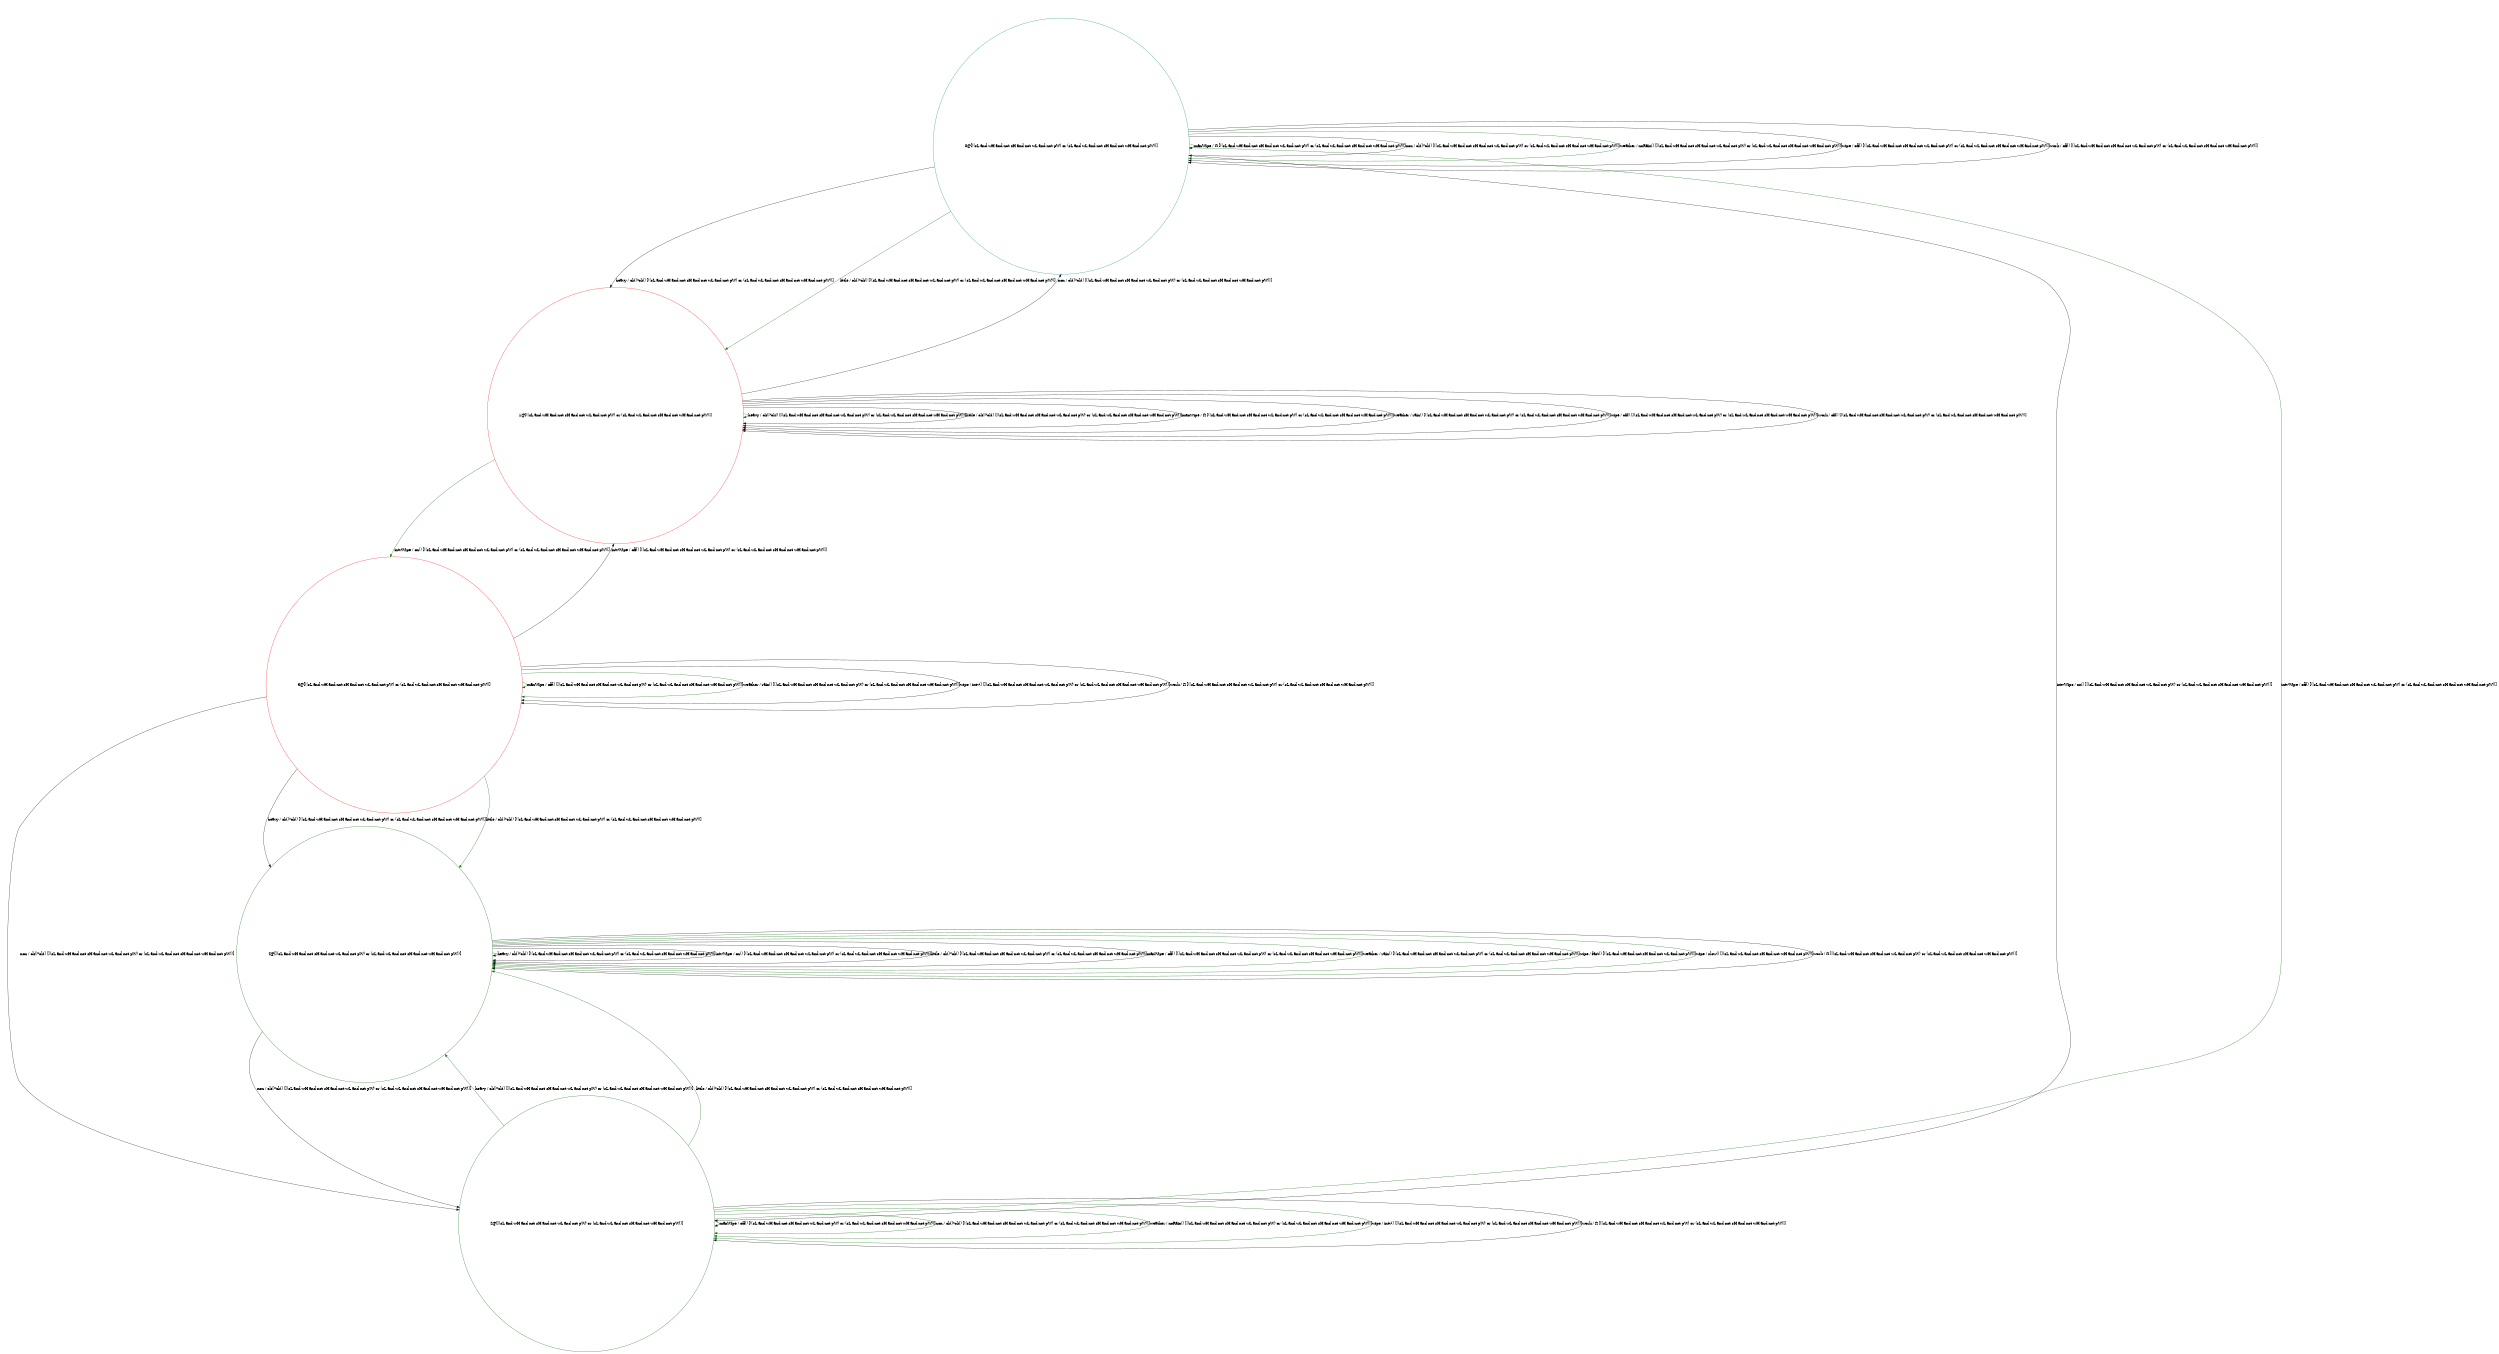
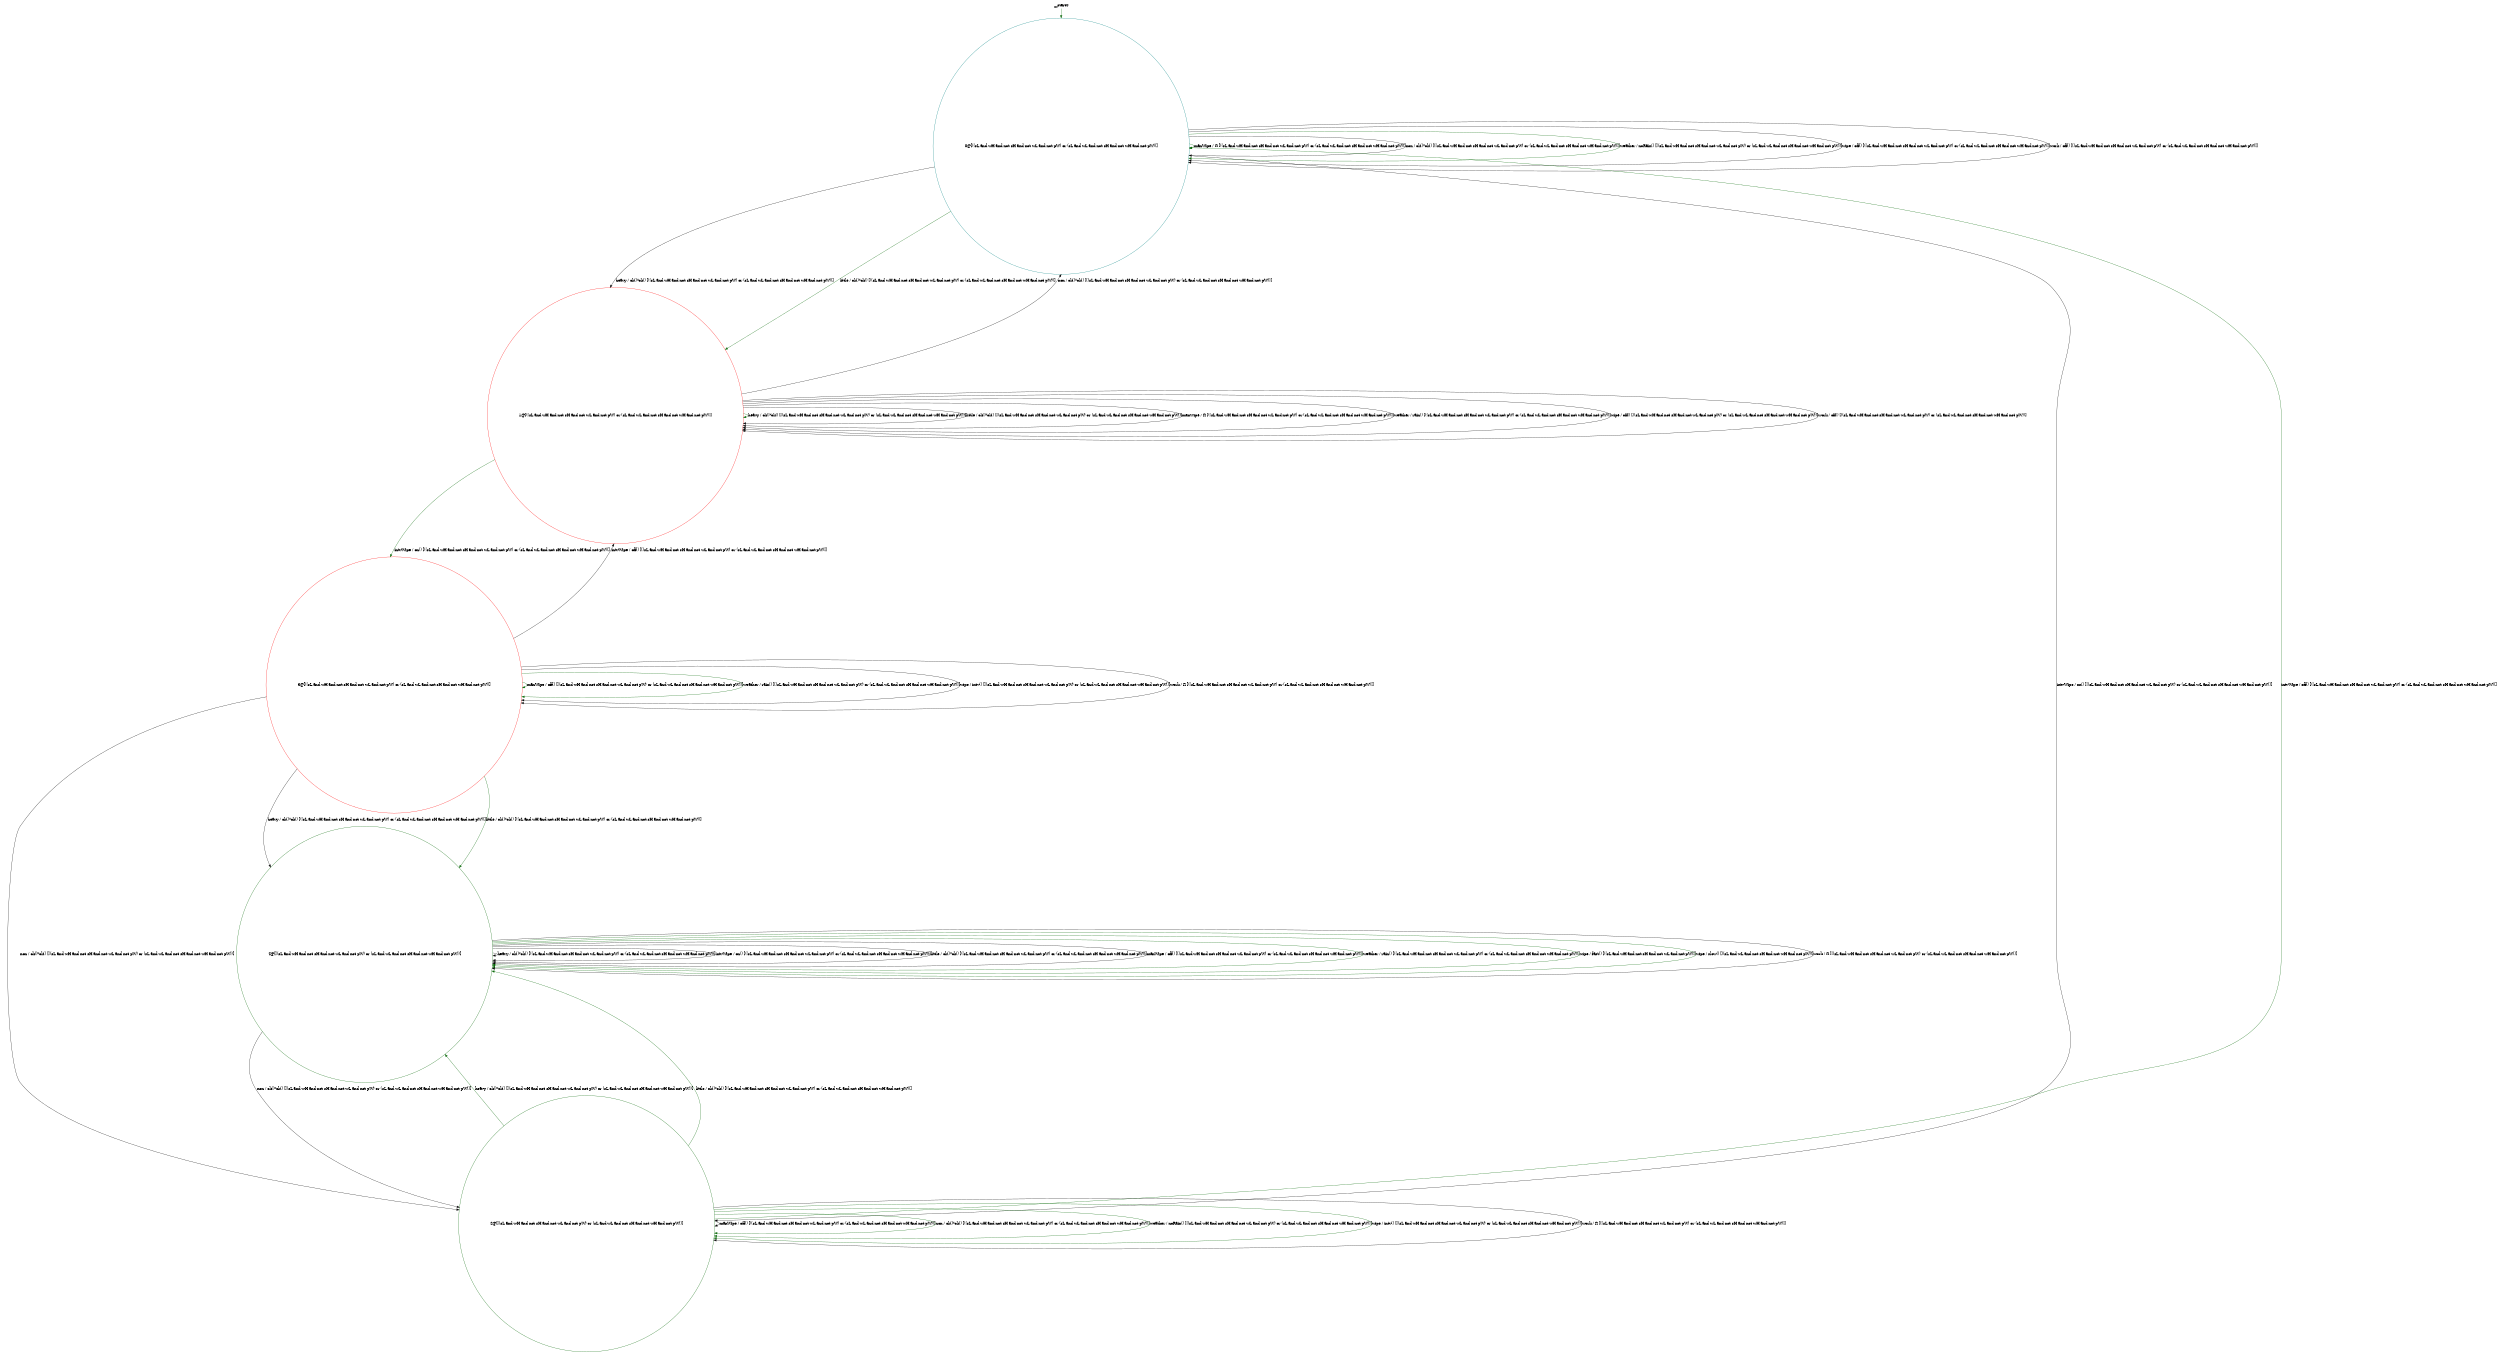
none -> (1061, 6)
